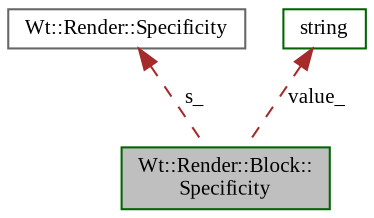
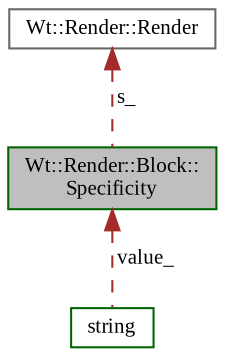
(127, 29) -> (112, 29)
(273, 107) -> (112, 269)
